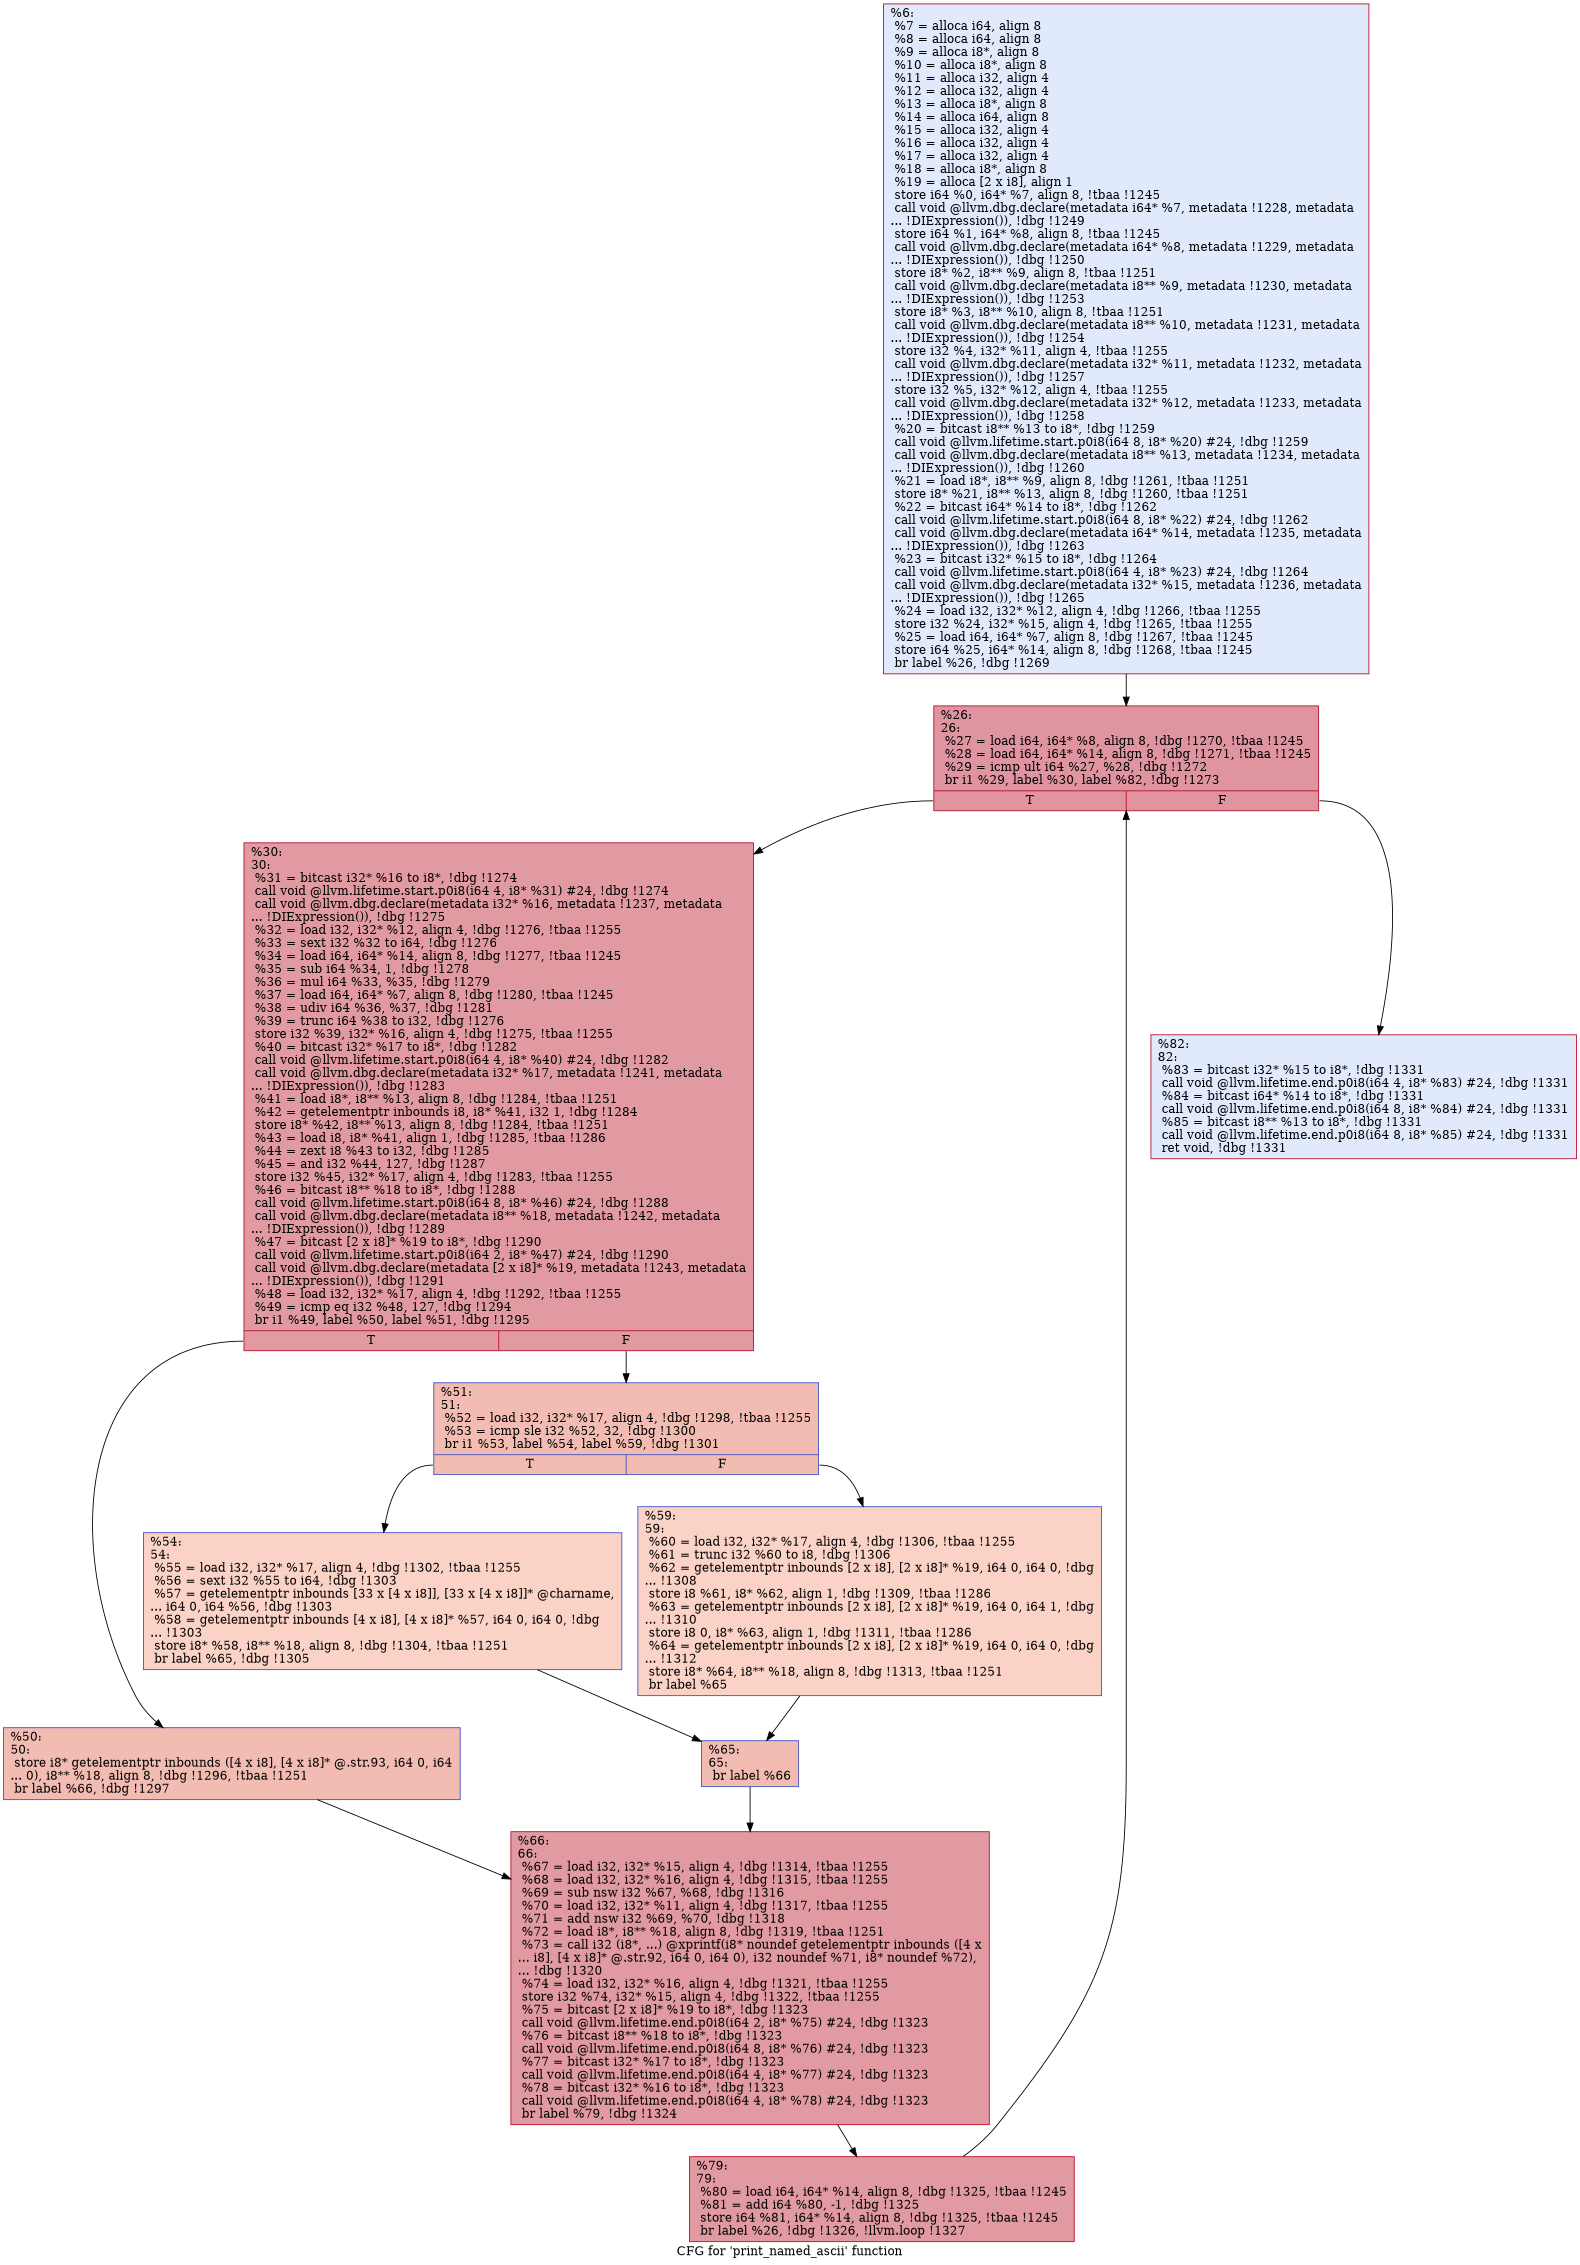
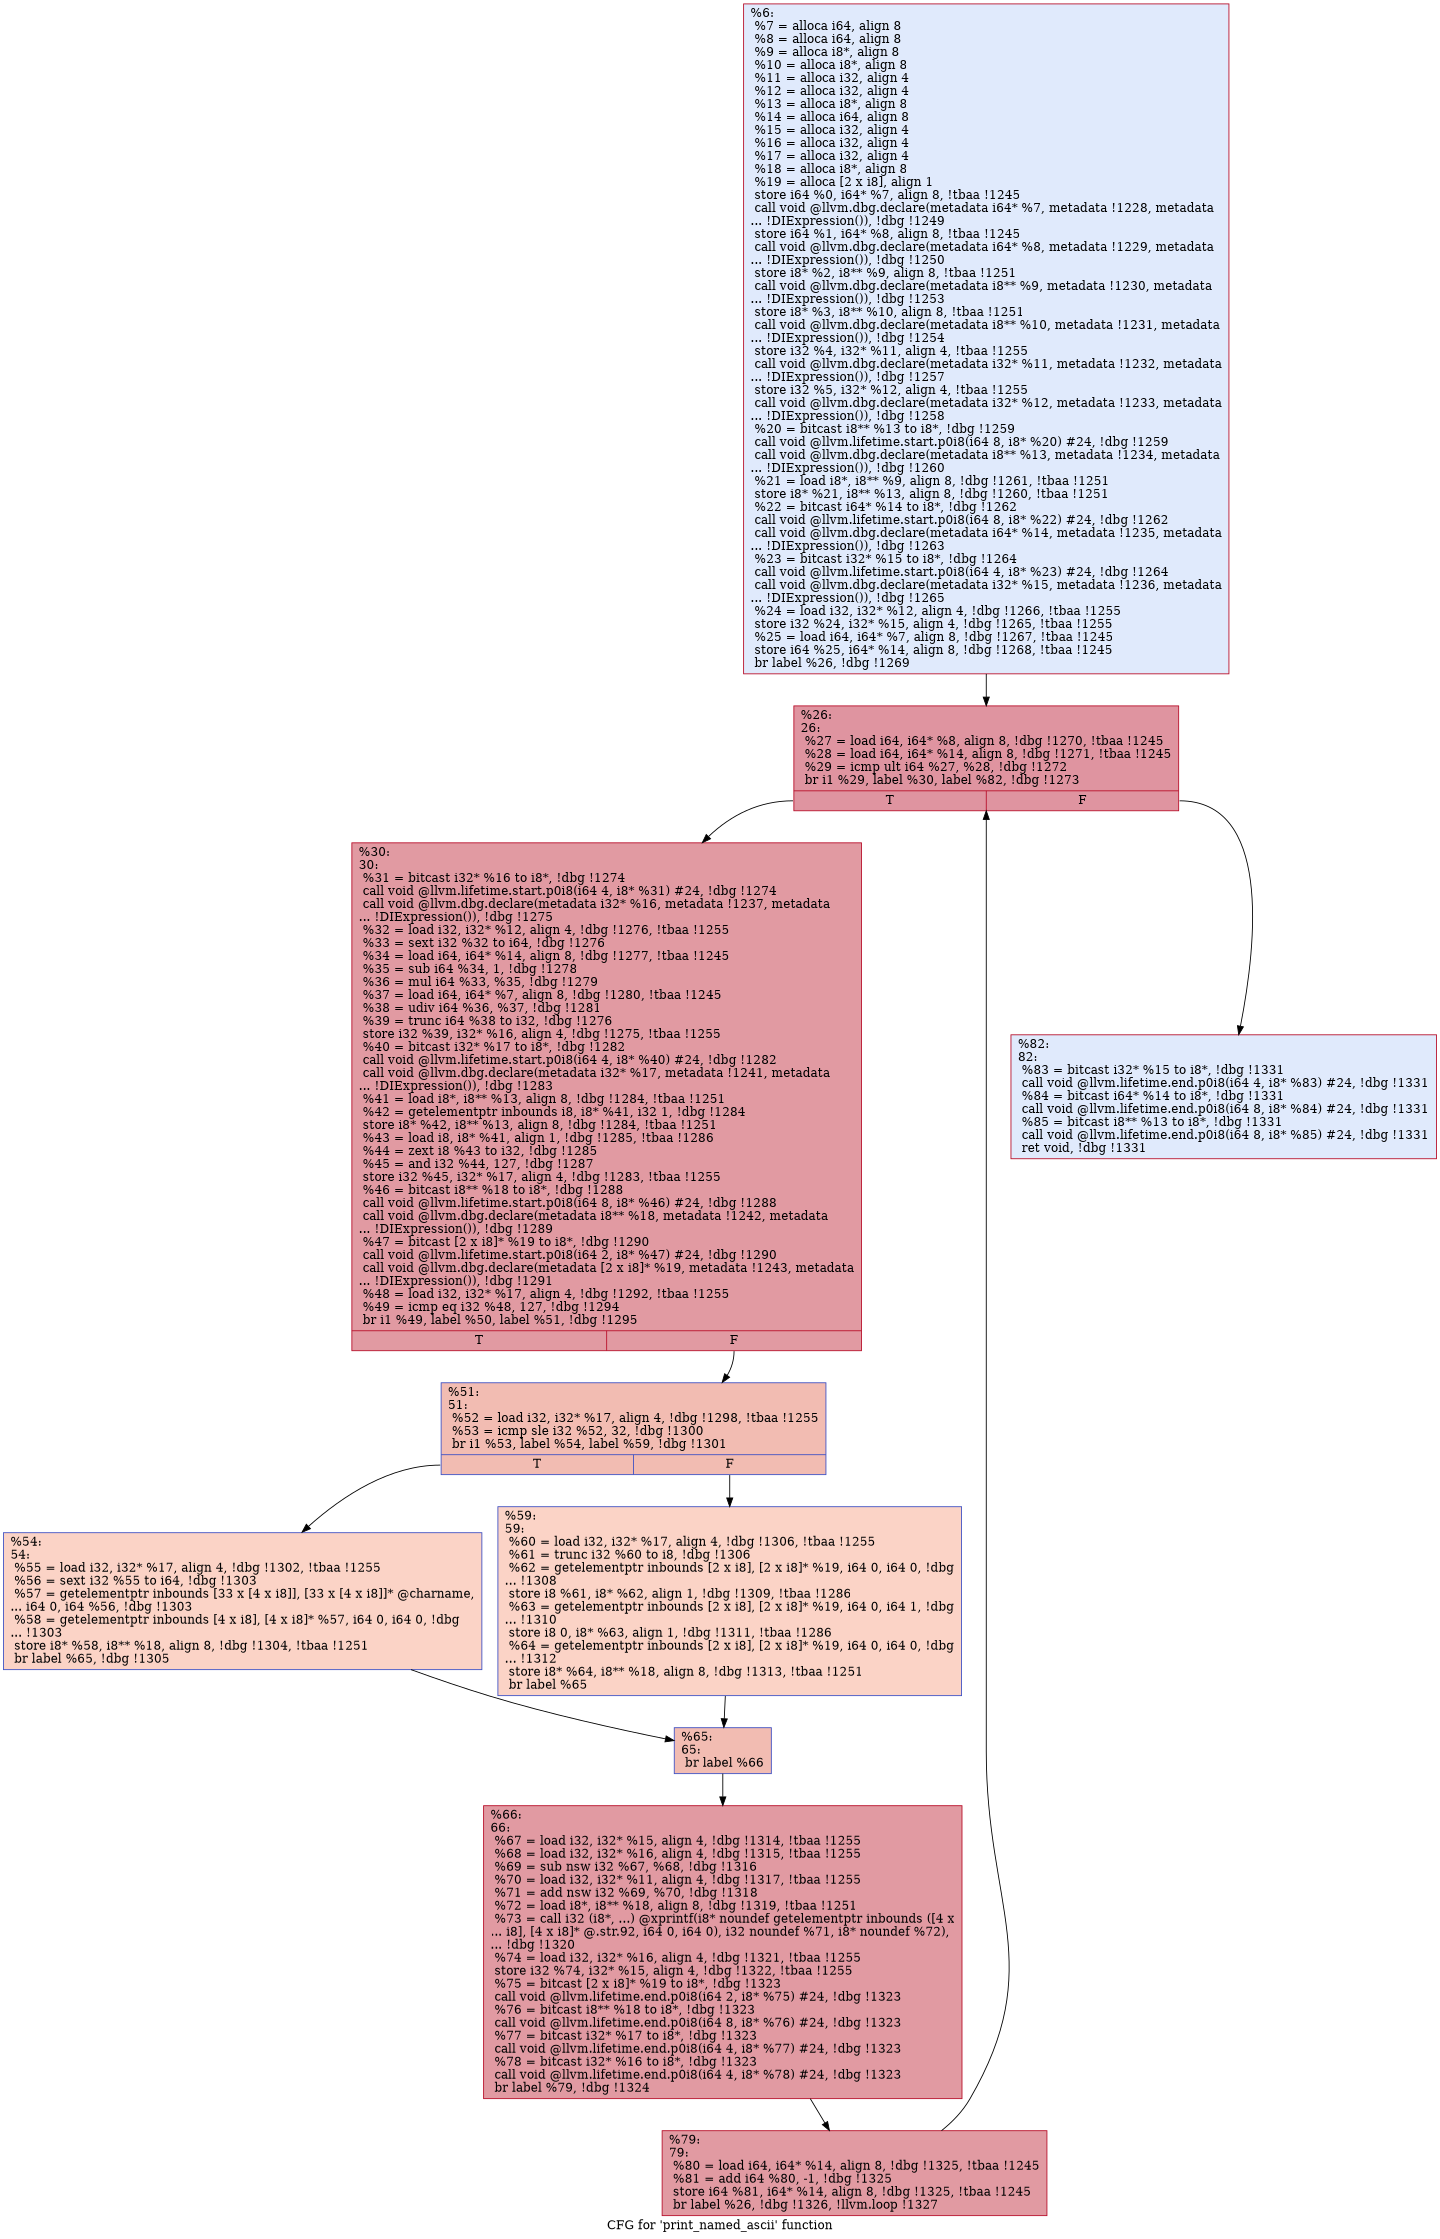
(232, 1764) -> none
